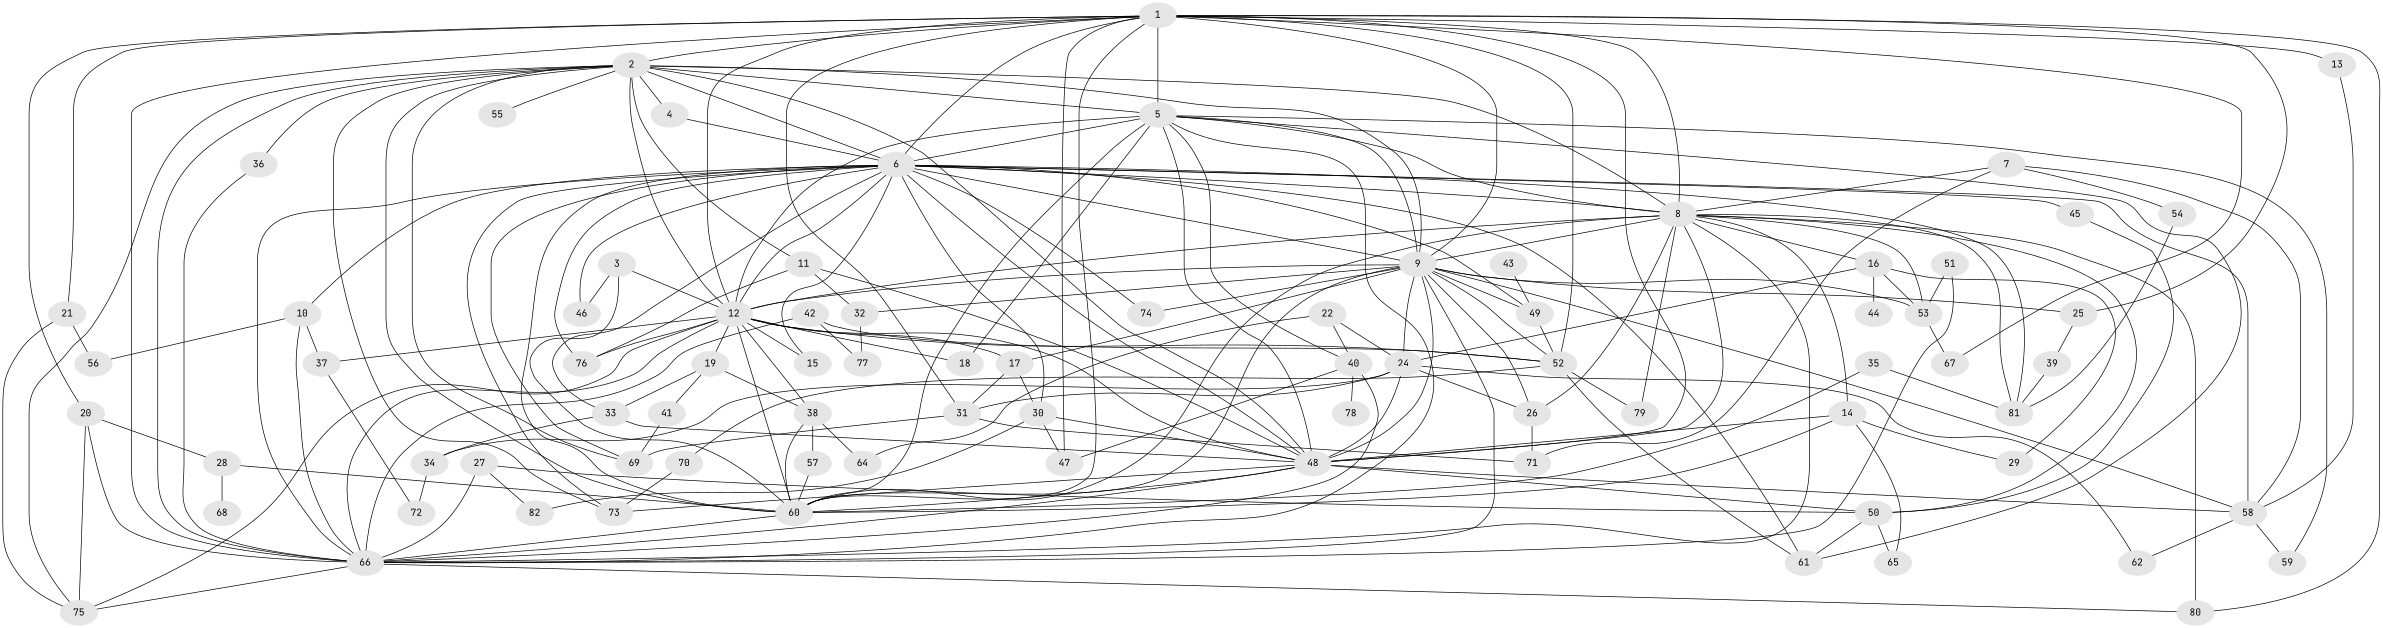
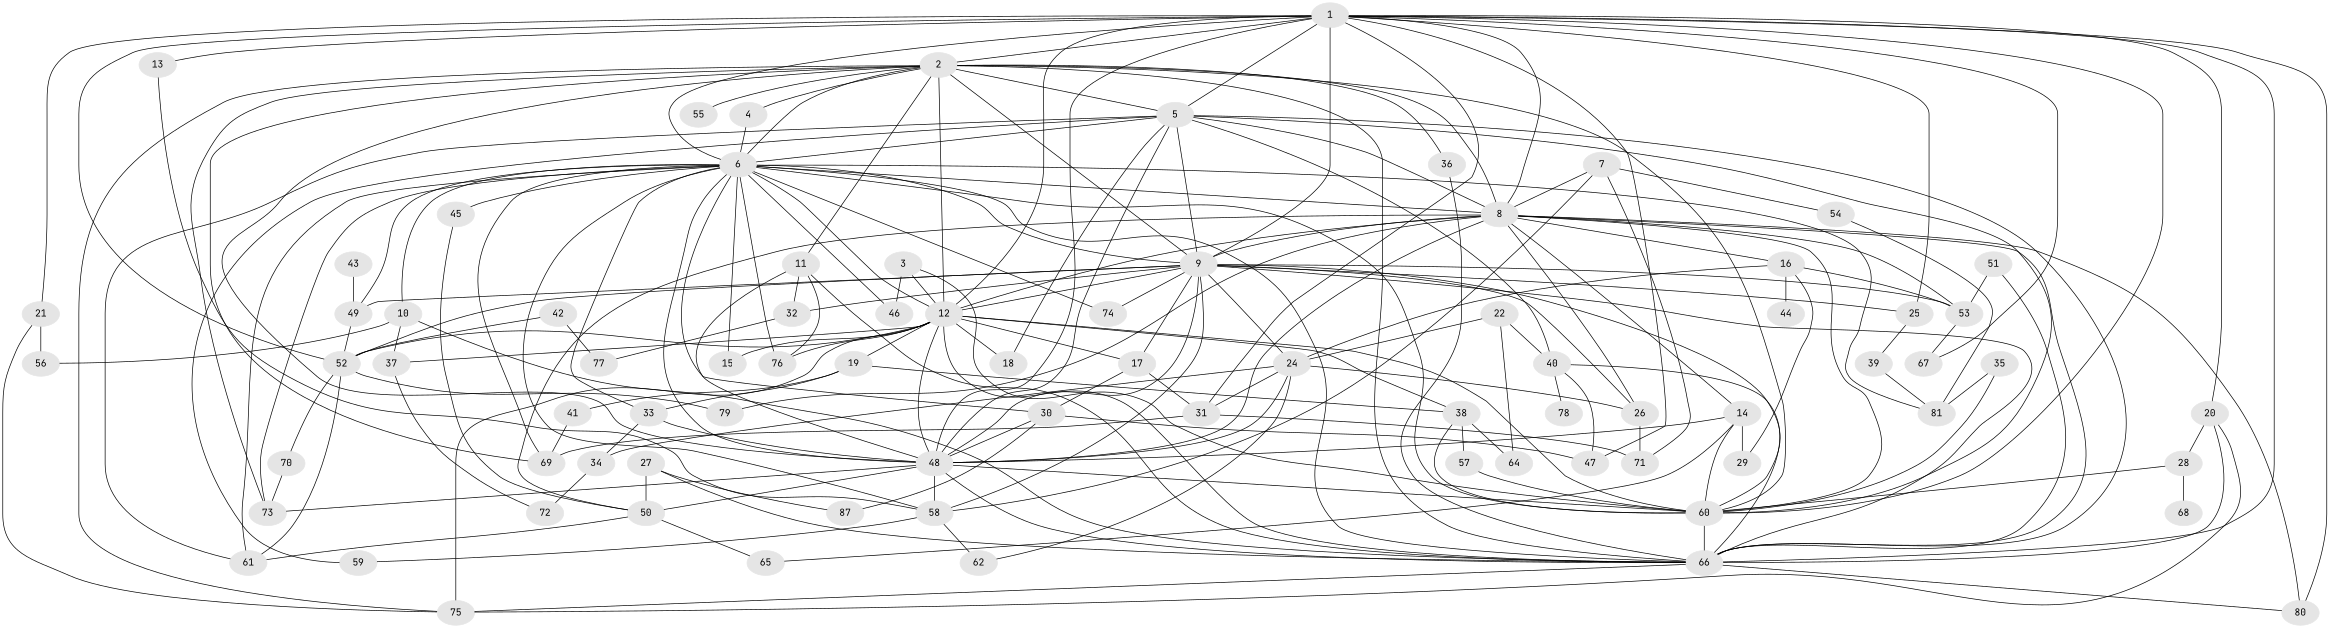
(889, 146) -> none
(1968, 248) -> none
(547, 403) -> (1208, 519)
(535, 513) -> (845, 513)
